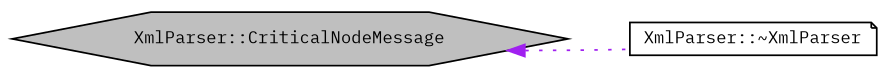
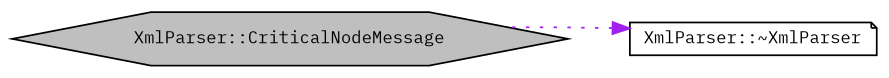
(578, 50) -> (560, 27)
